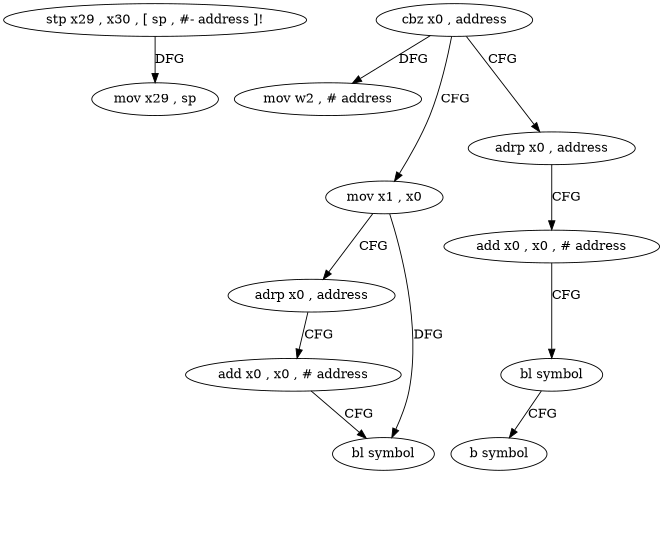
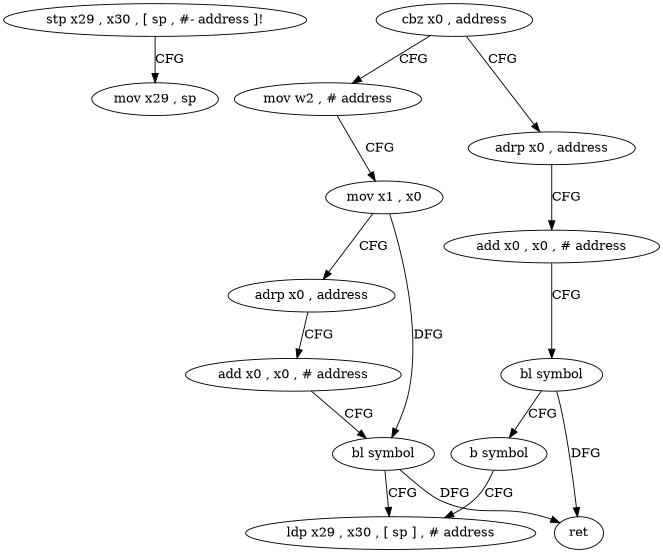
(170, 60) -> (170, 60)
(413, 60) -> (413, 60)
(433, 108) -> (354, 144)
none -> (391, 533)
none -> (579, 533)
